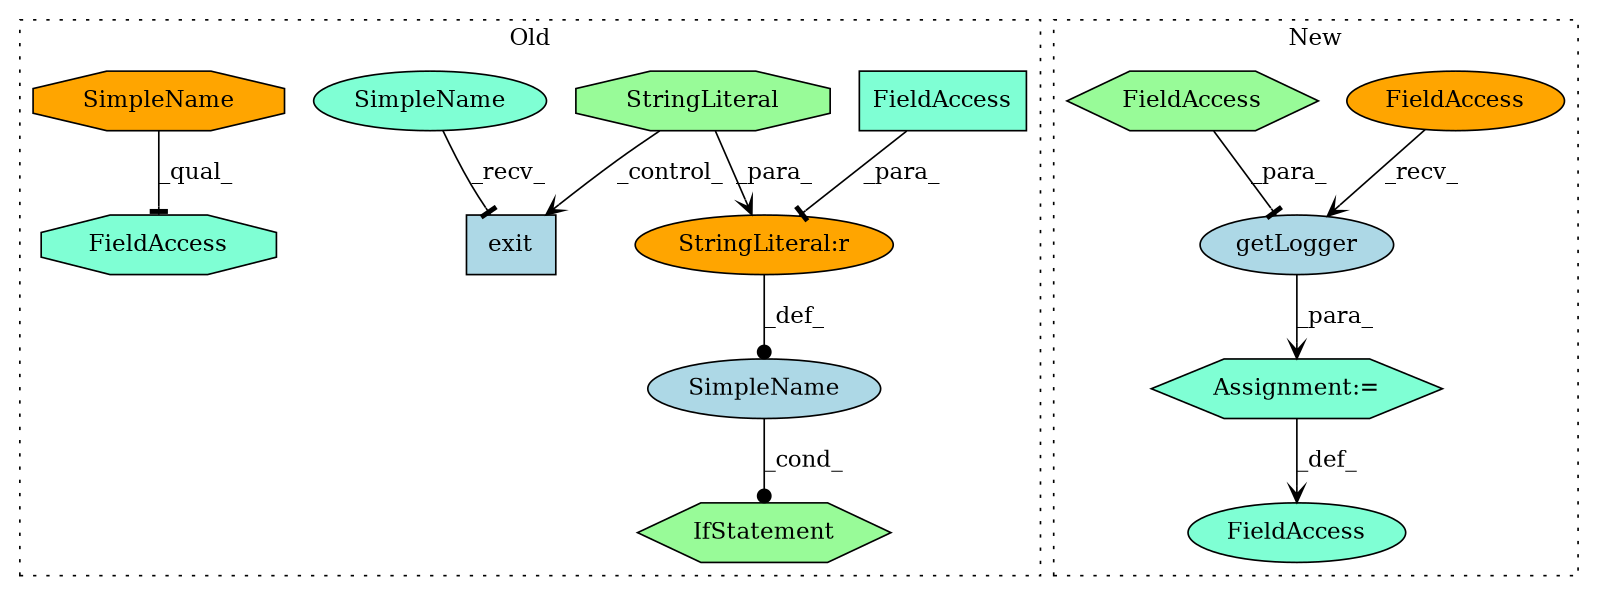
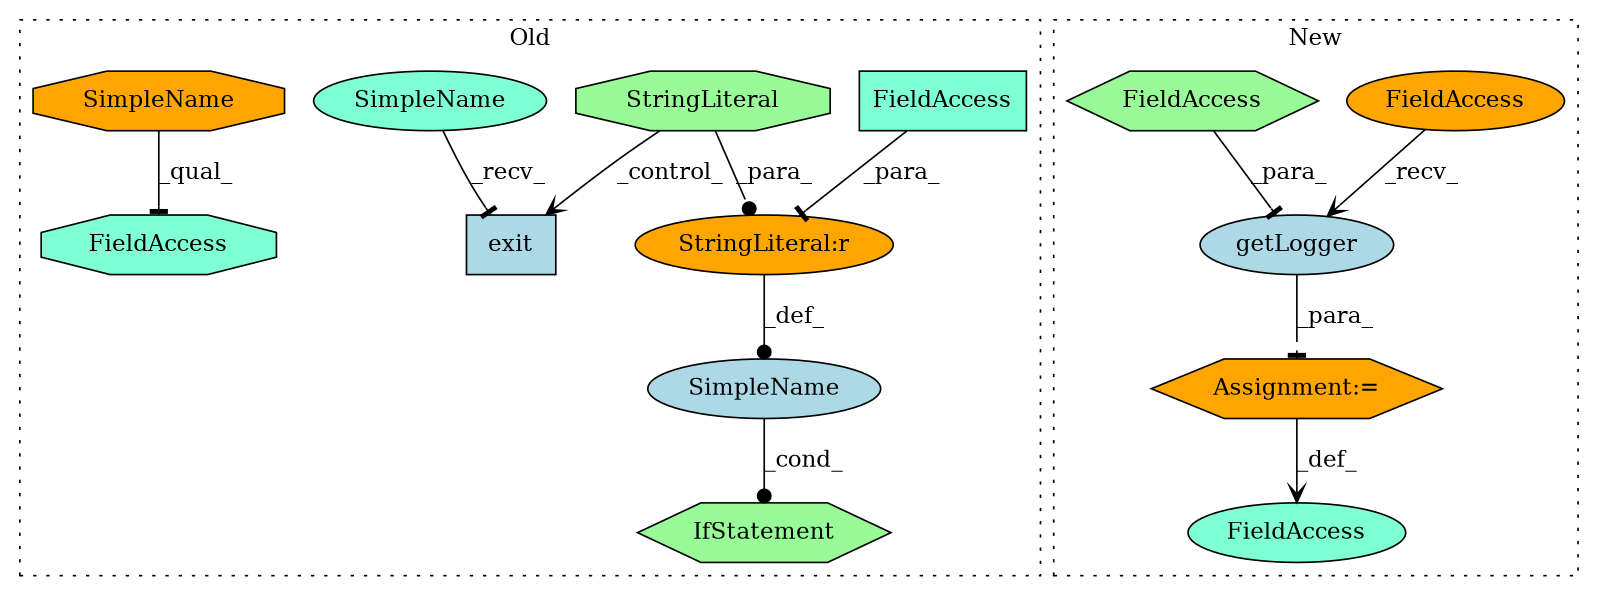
(730, 165) -> (730, 165)
(1297, 308) -> (1297, 308)
(1297, 389) -> (1297, 389)
